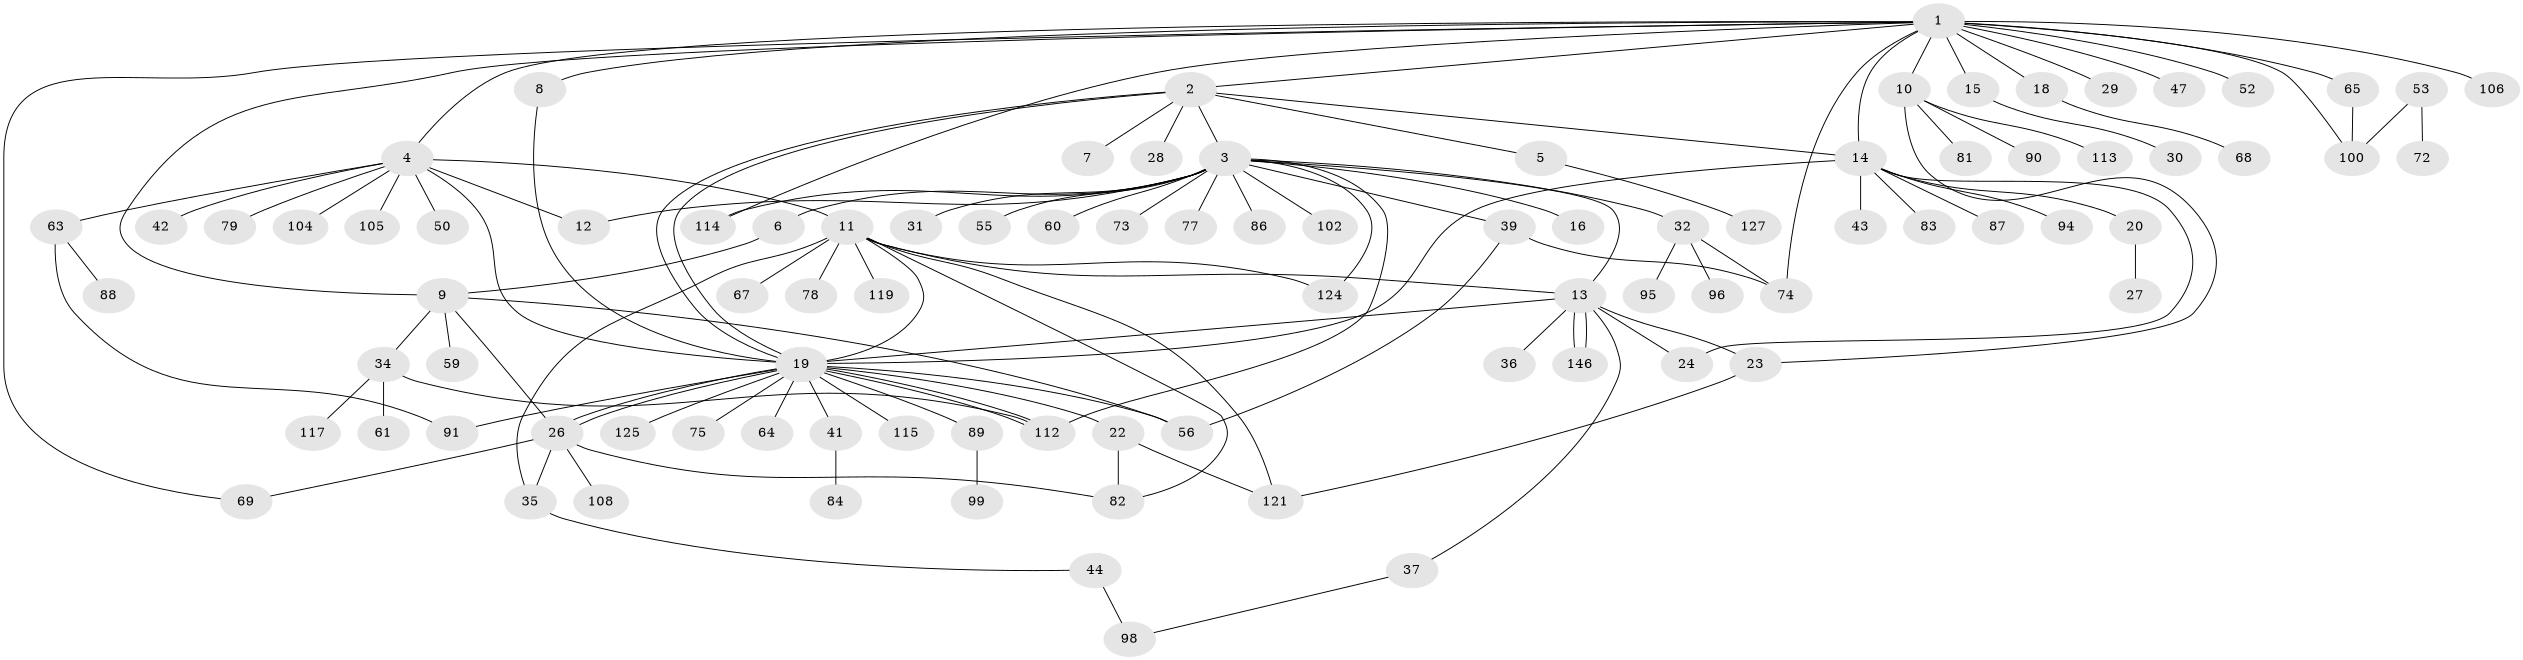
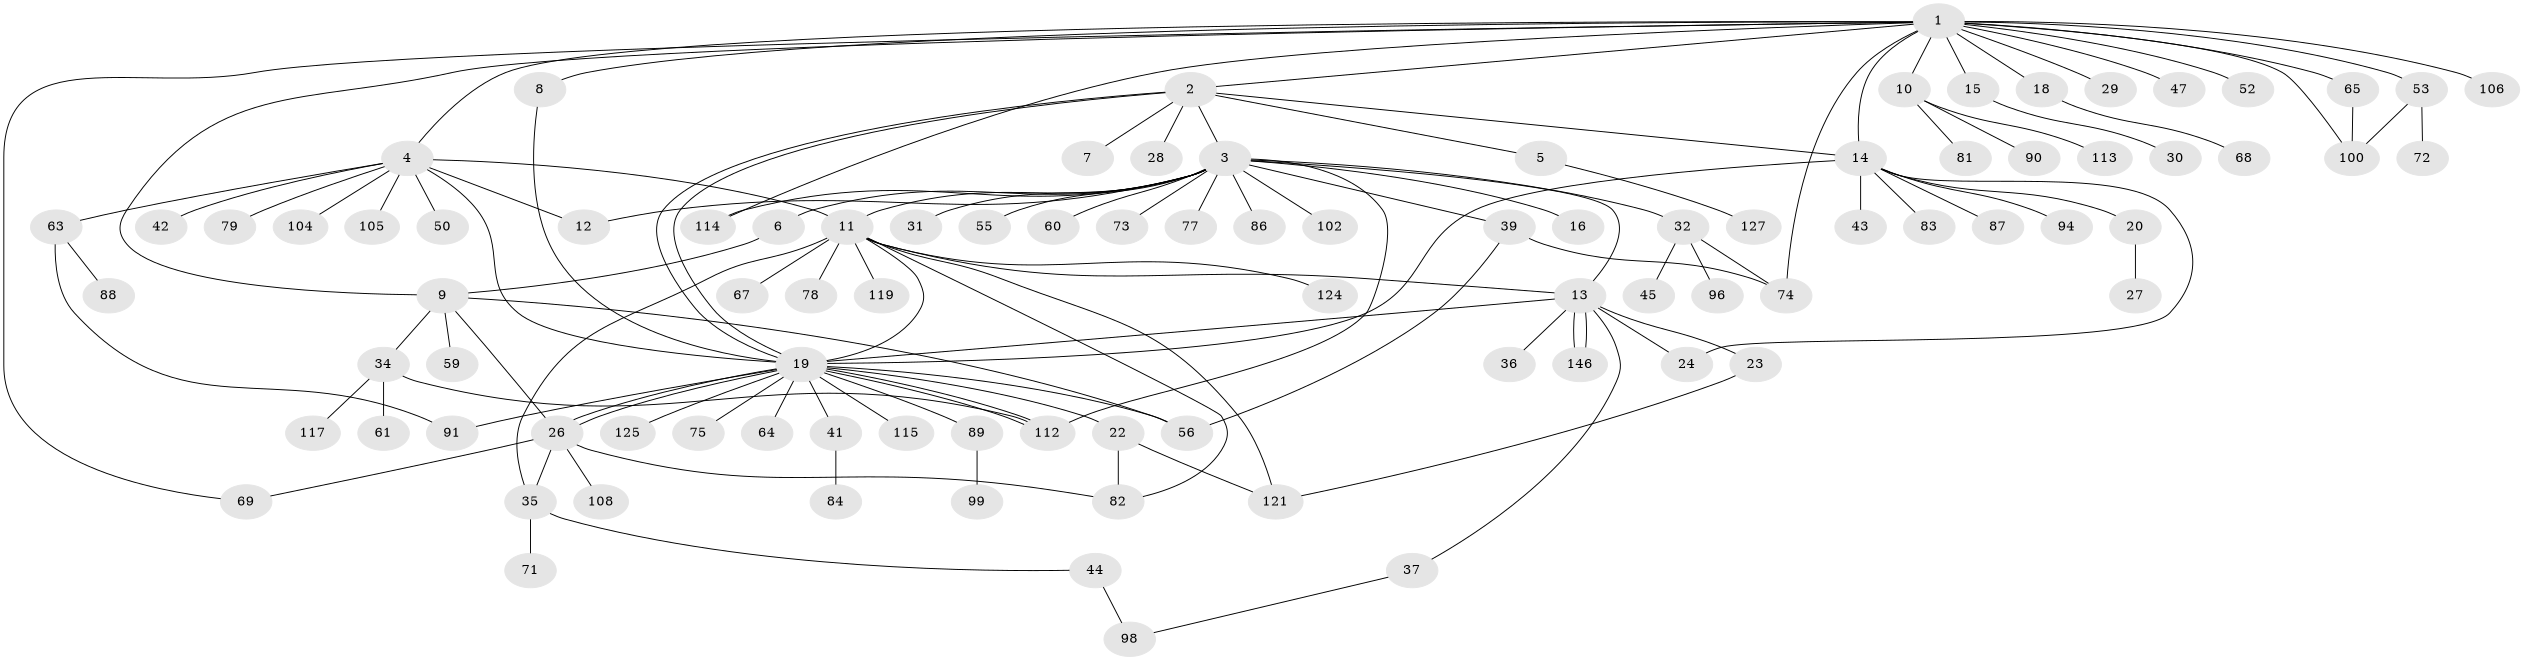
none -> (2207, 38)
(1353, 196) -> (1036, 193)
(2209, 291) -> none
(1649, 296) -> (1649, 296)
none -> (531, 571)
